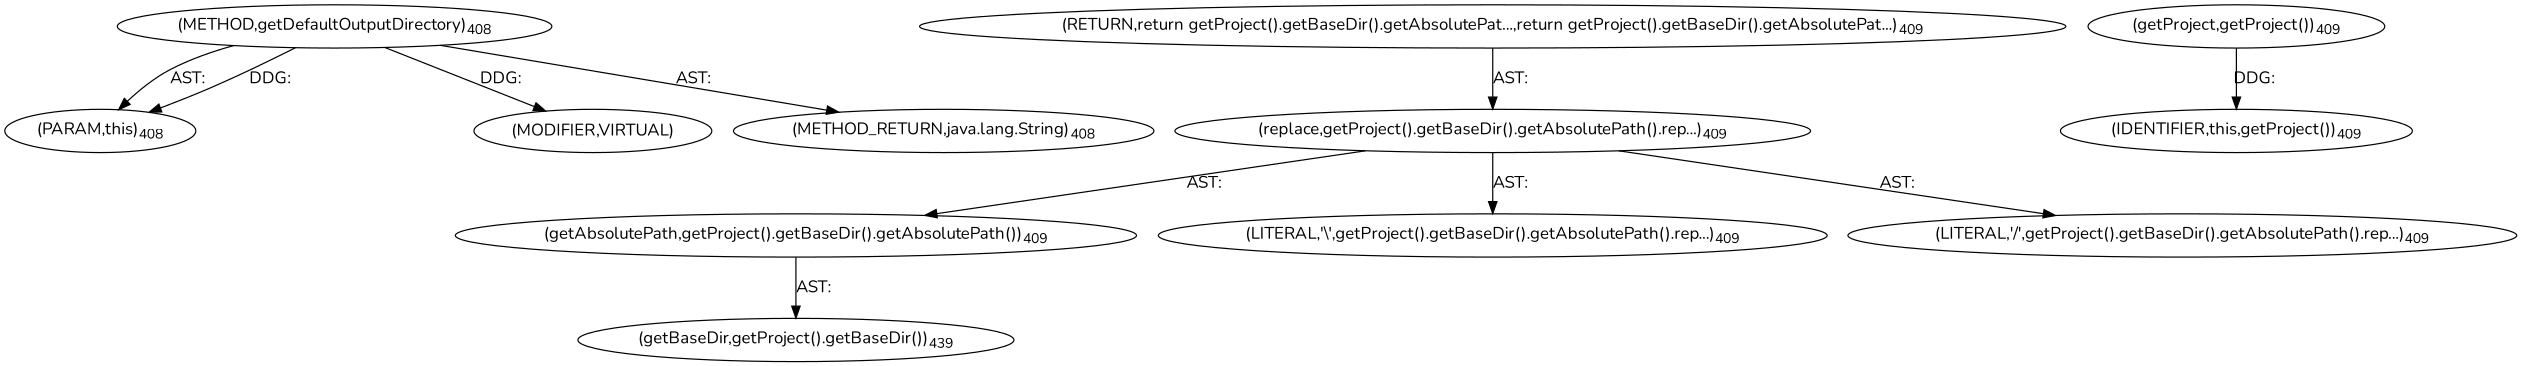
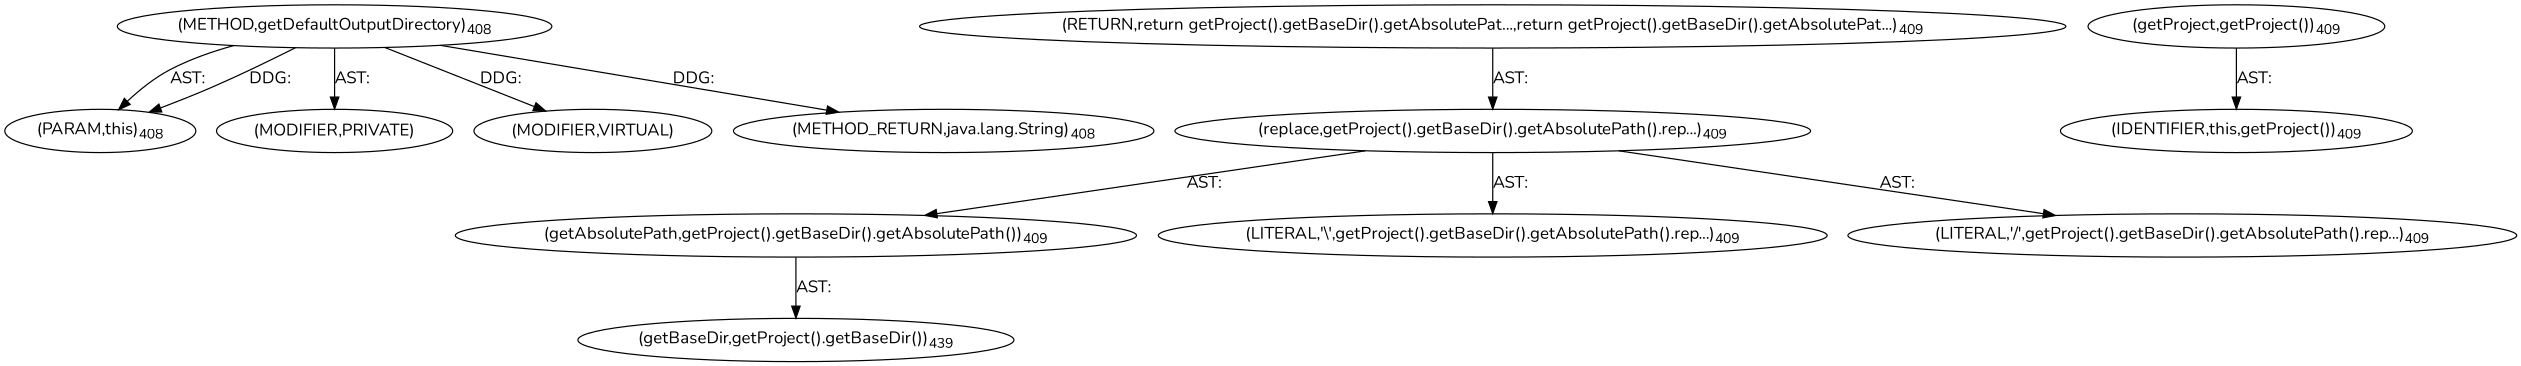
(696, 79) -> (696, 79)
(2257, 79) -> (2257, 79)
none -> (335, 131)
